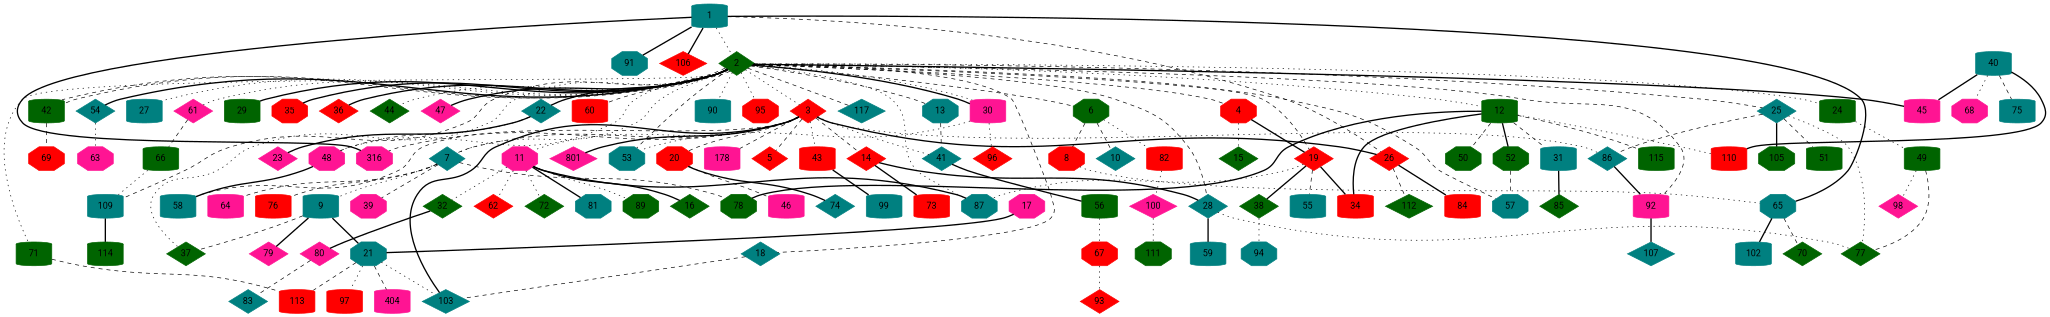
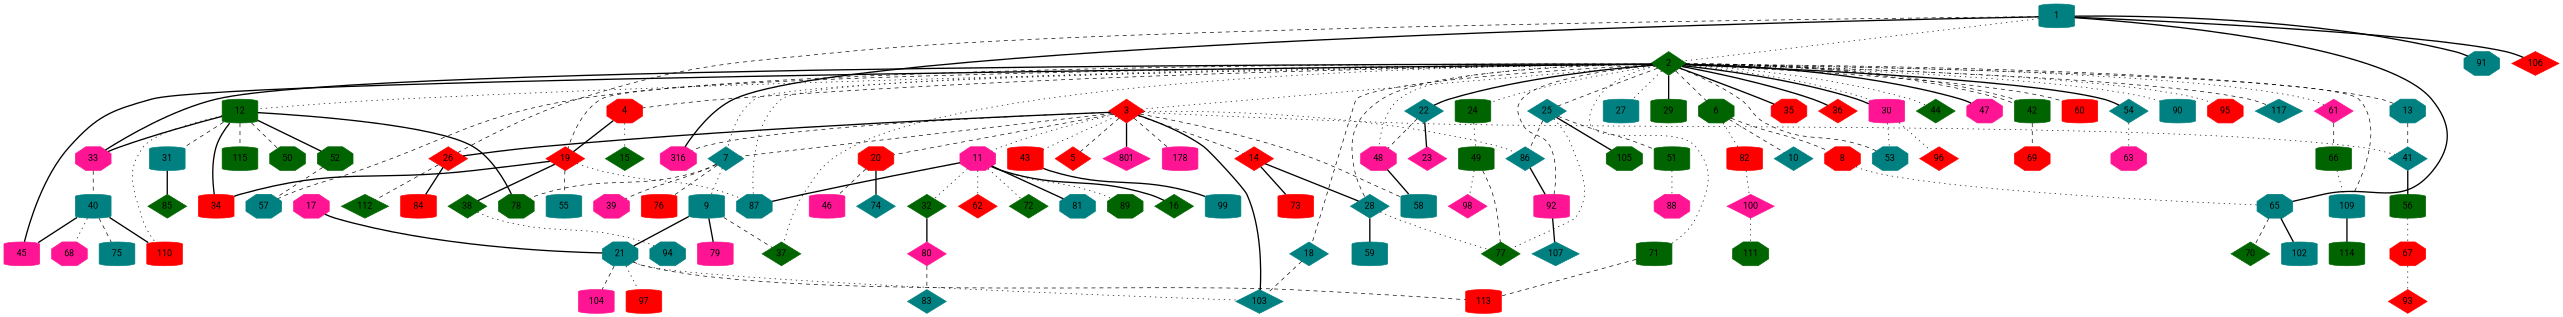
(441, 111) -> (1985, 111)
none -> (93, 159)
(226, 206) -> none
none -> (1672, 206)
(269, 254) -> (715, 254)
(392, 301) -> (596, 301)
